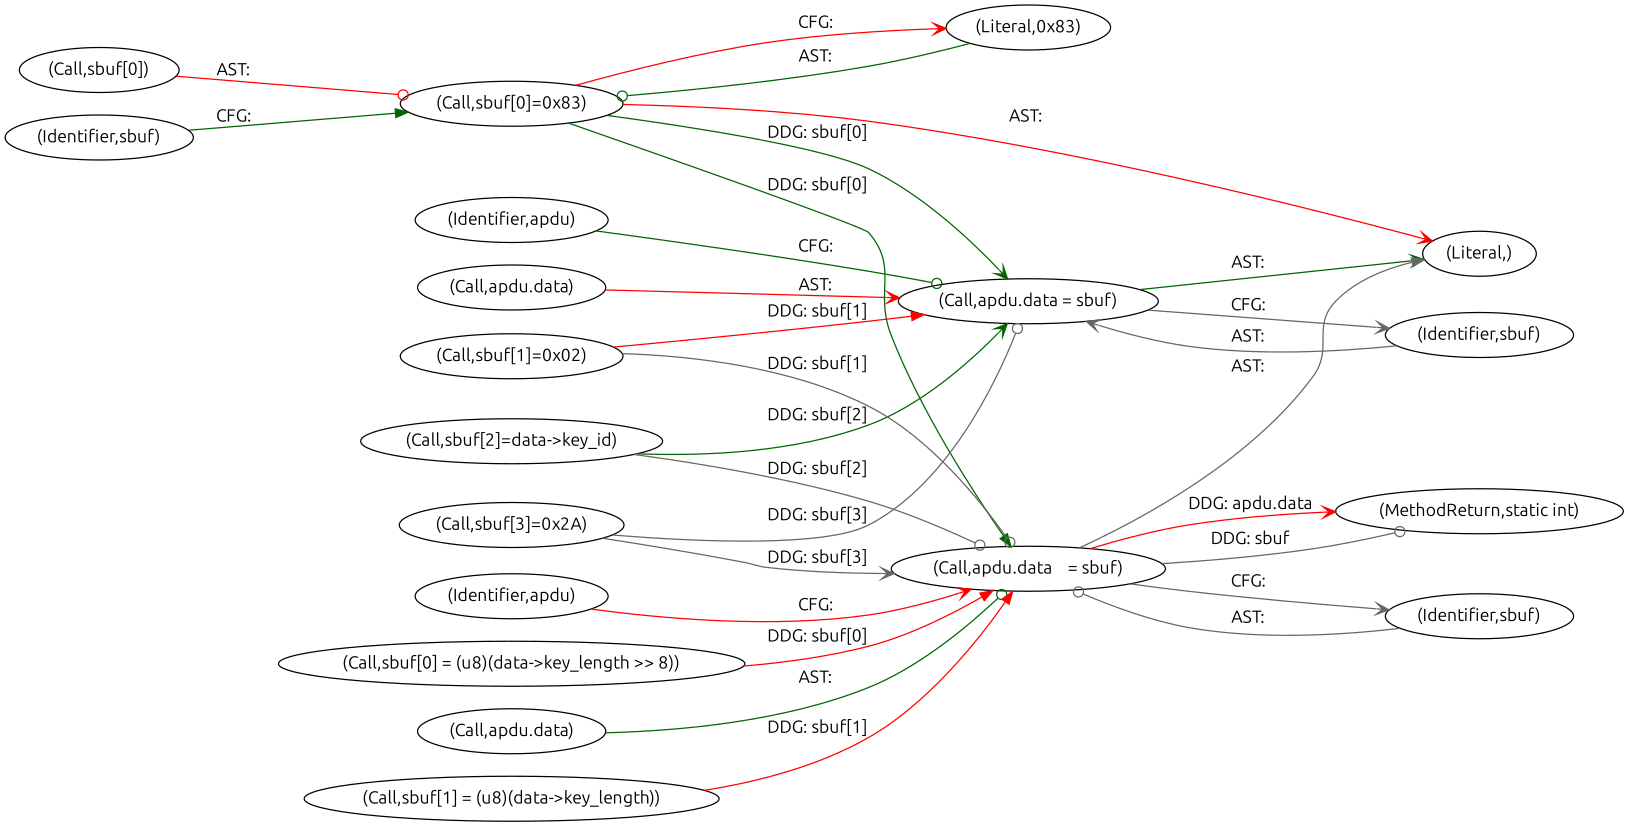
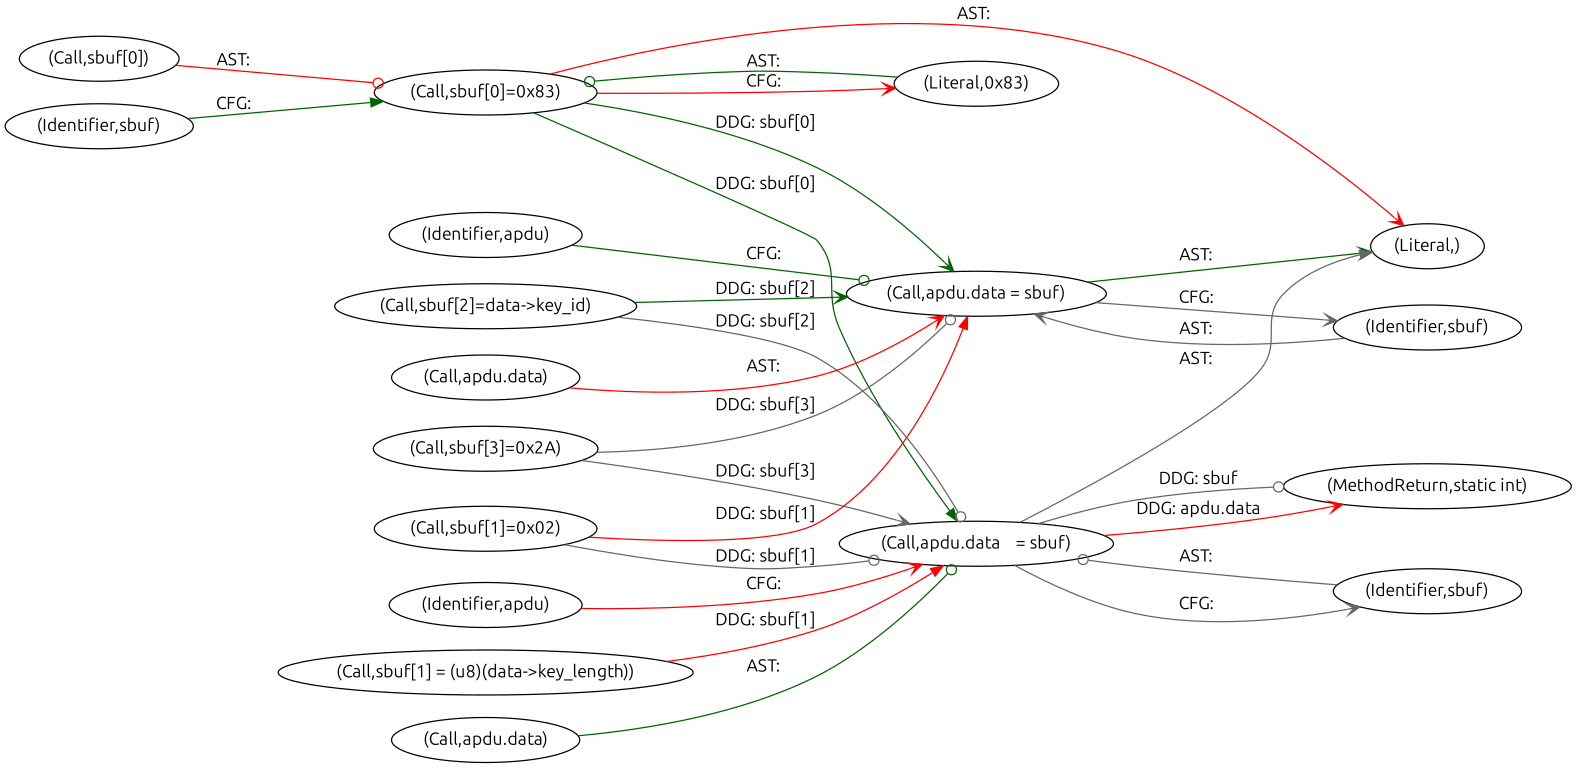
(512, 664) -> none
